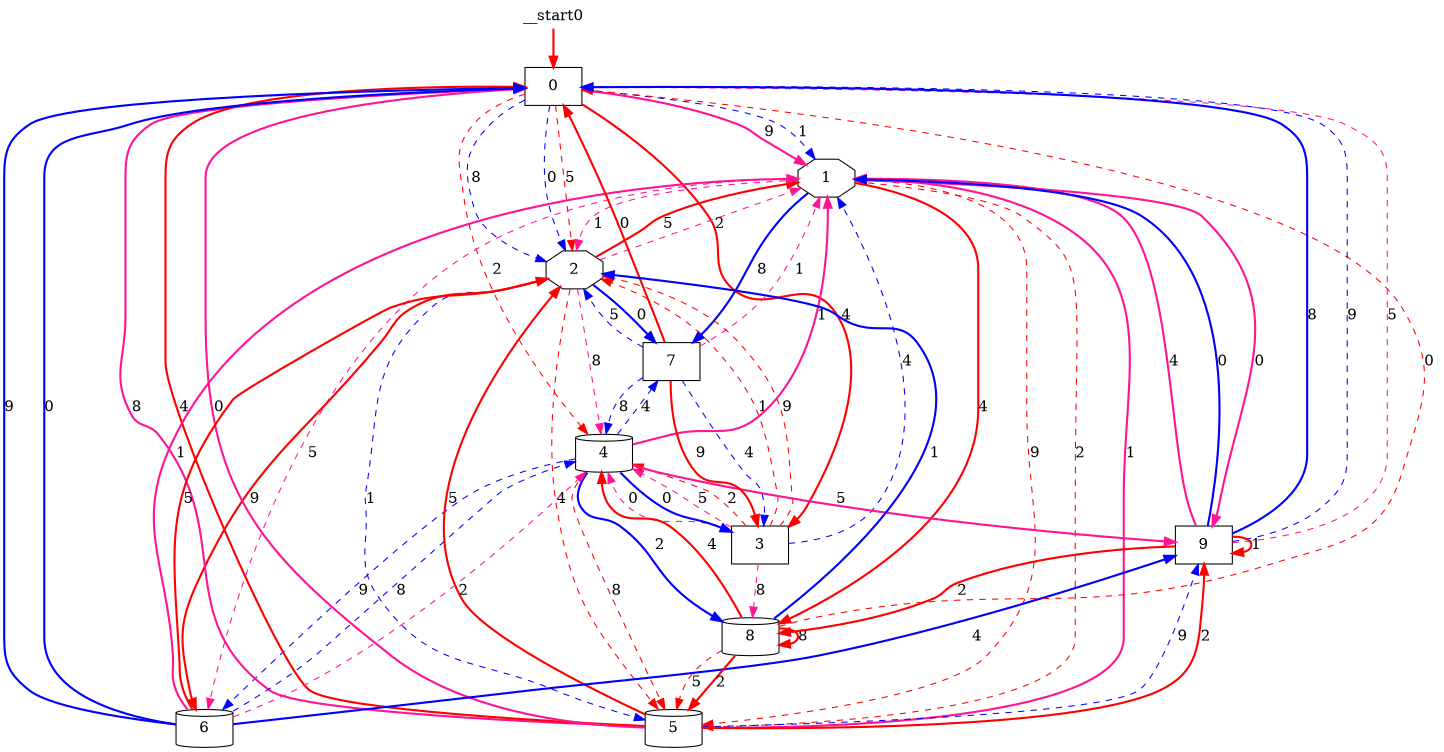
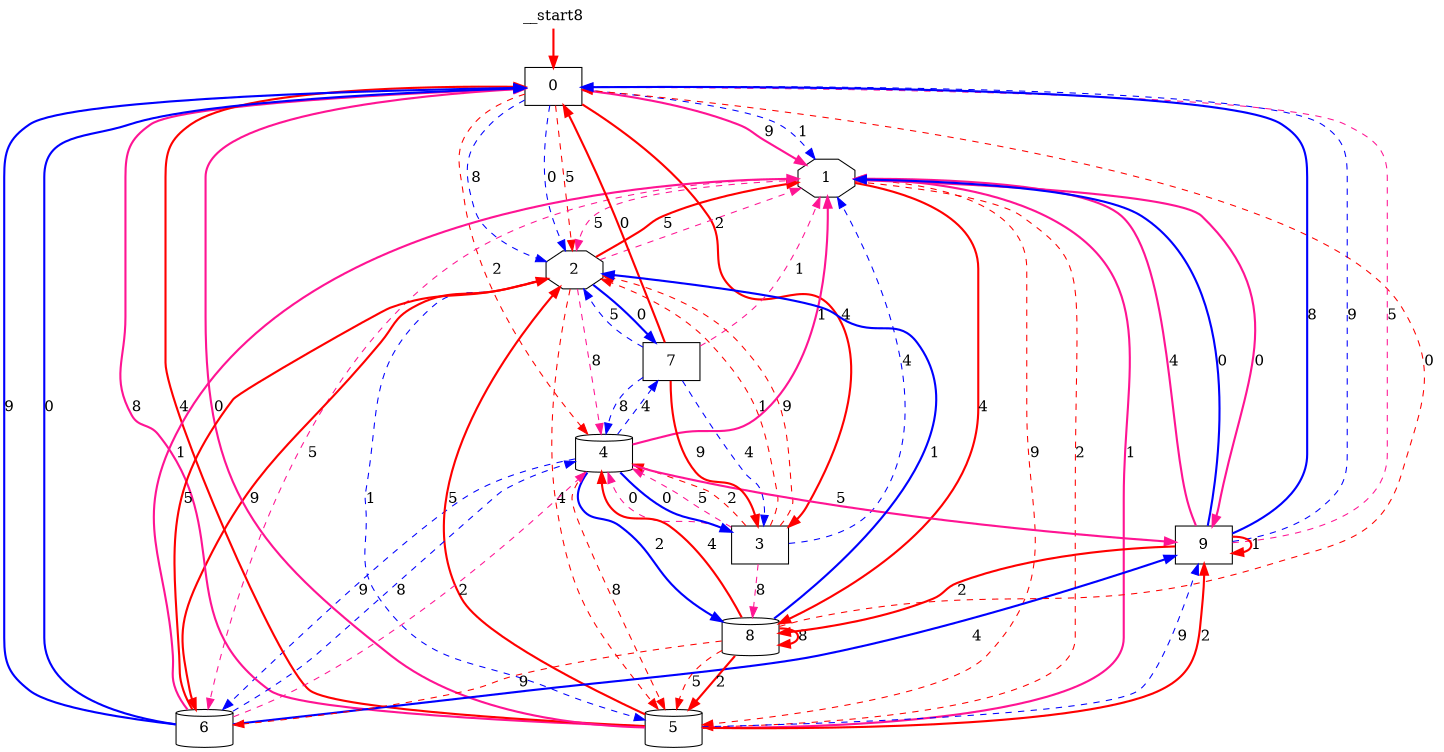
(553, 16) -> (553, 16)
(599, 224) -> (599, 224)
(751, 261) -> none
none -> (484, 686)
